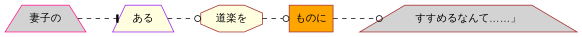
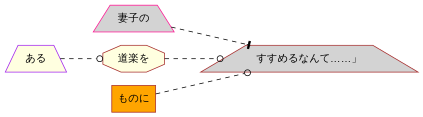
(96, 19) -> (209, 36)
(273, 19) -> (191, 59)
